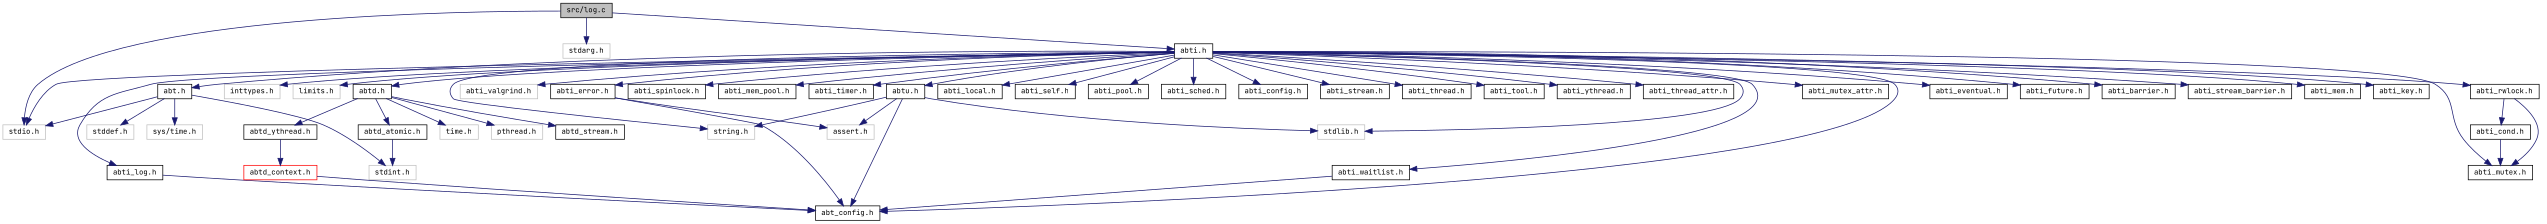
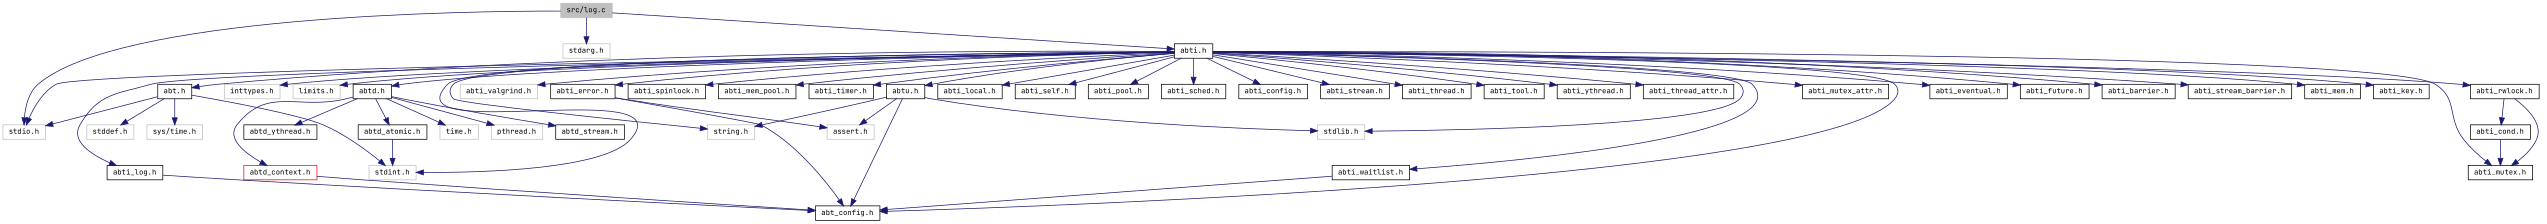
(586, 10) -> (586, 10)
none -> (445, 92)
(280, 149) -> (267, 104)
